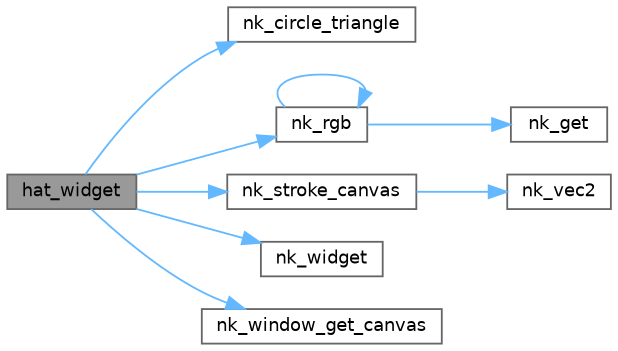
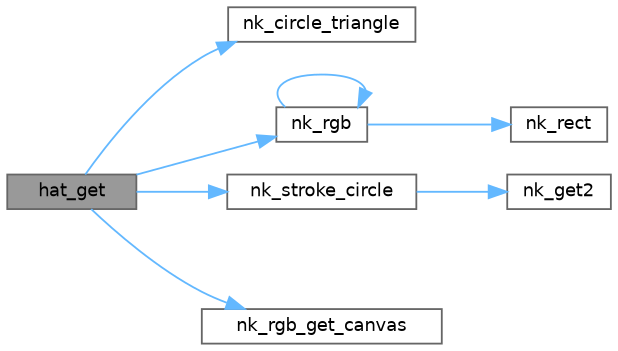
(559, 125) -> (559, 125)
(72, 192) -> (72, 192)
(322, 192) -> (322, 192)
(559, 192) -> (559, 192)
(322, 259) -> none
(322, 326) -> (322, 326)
